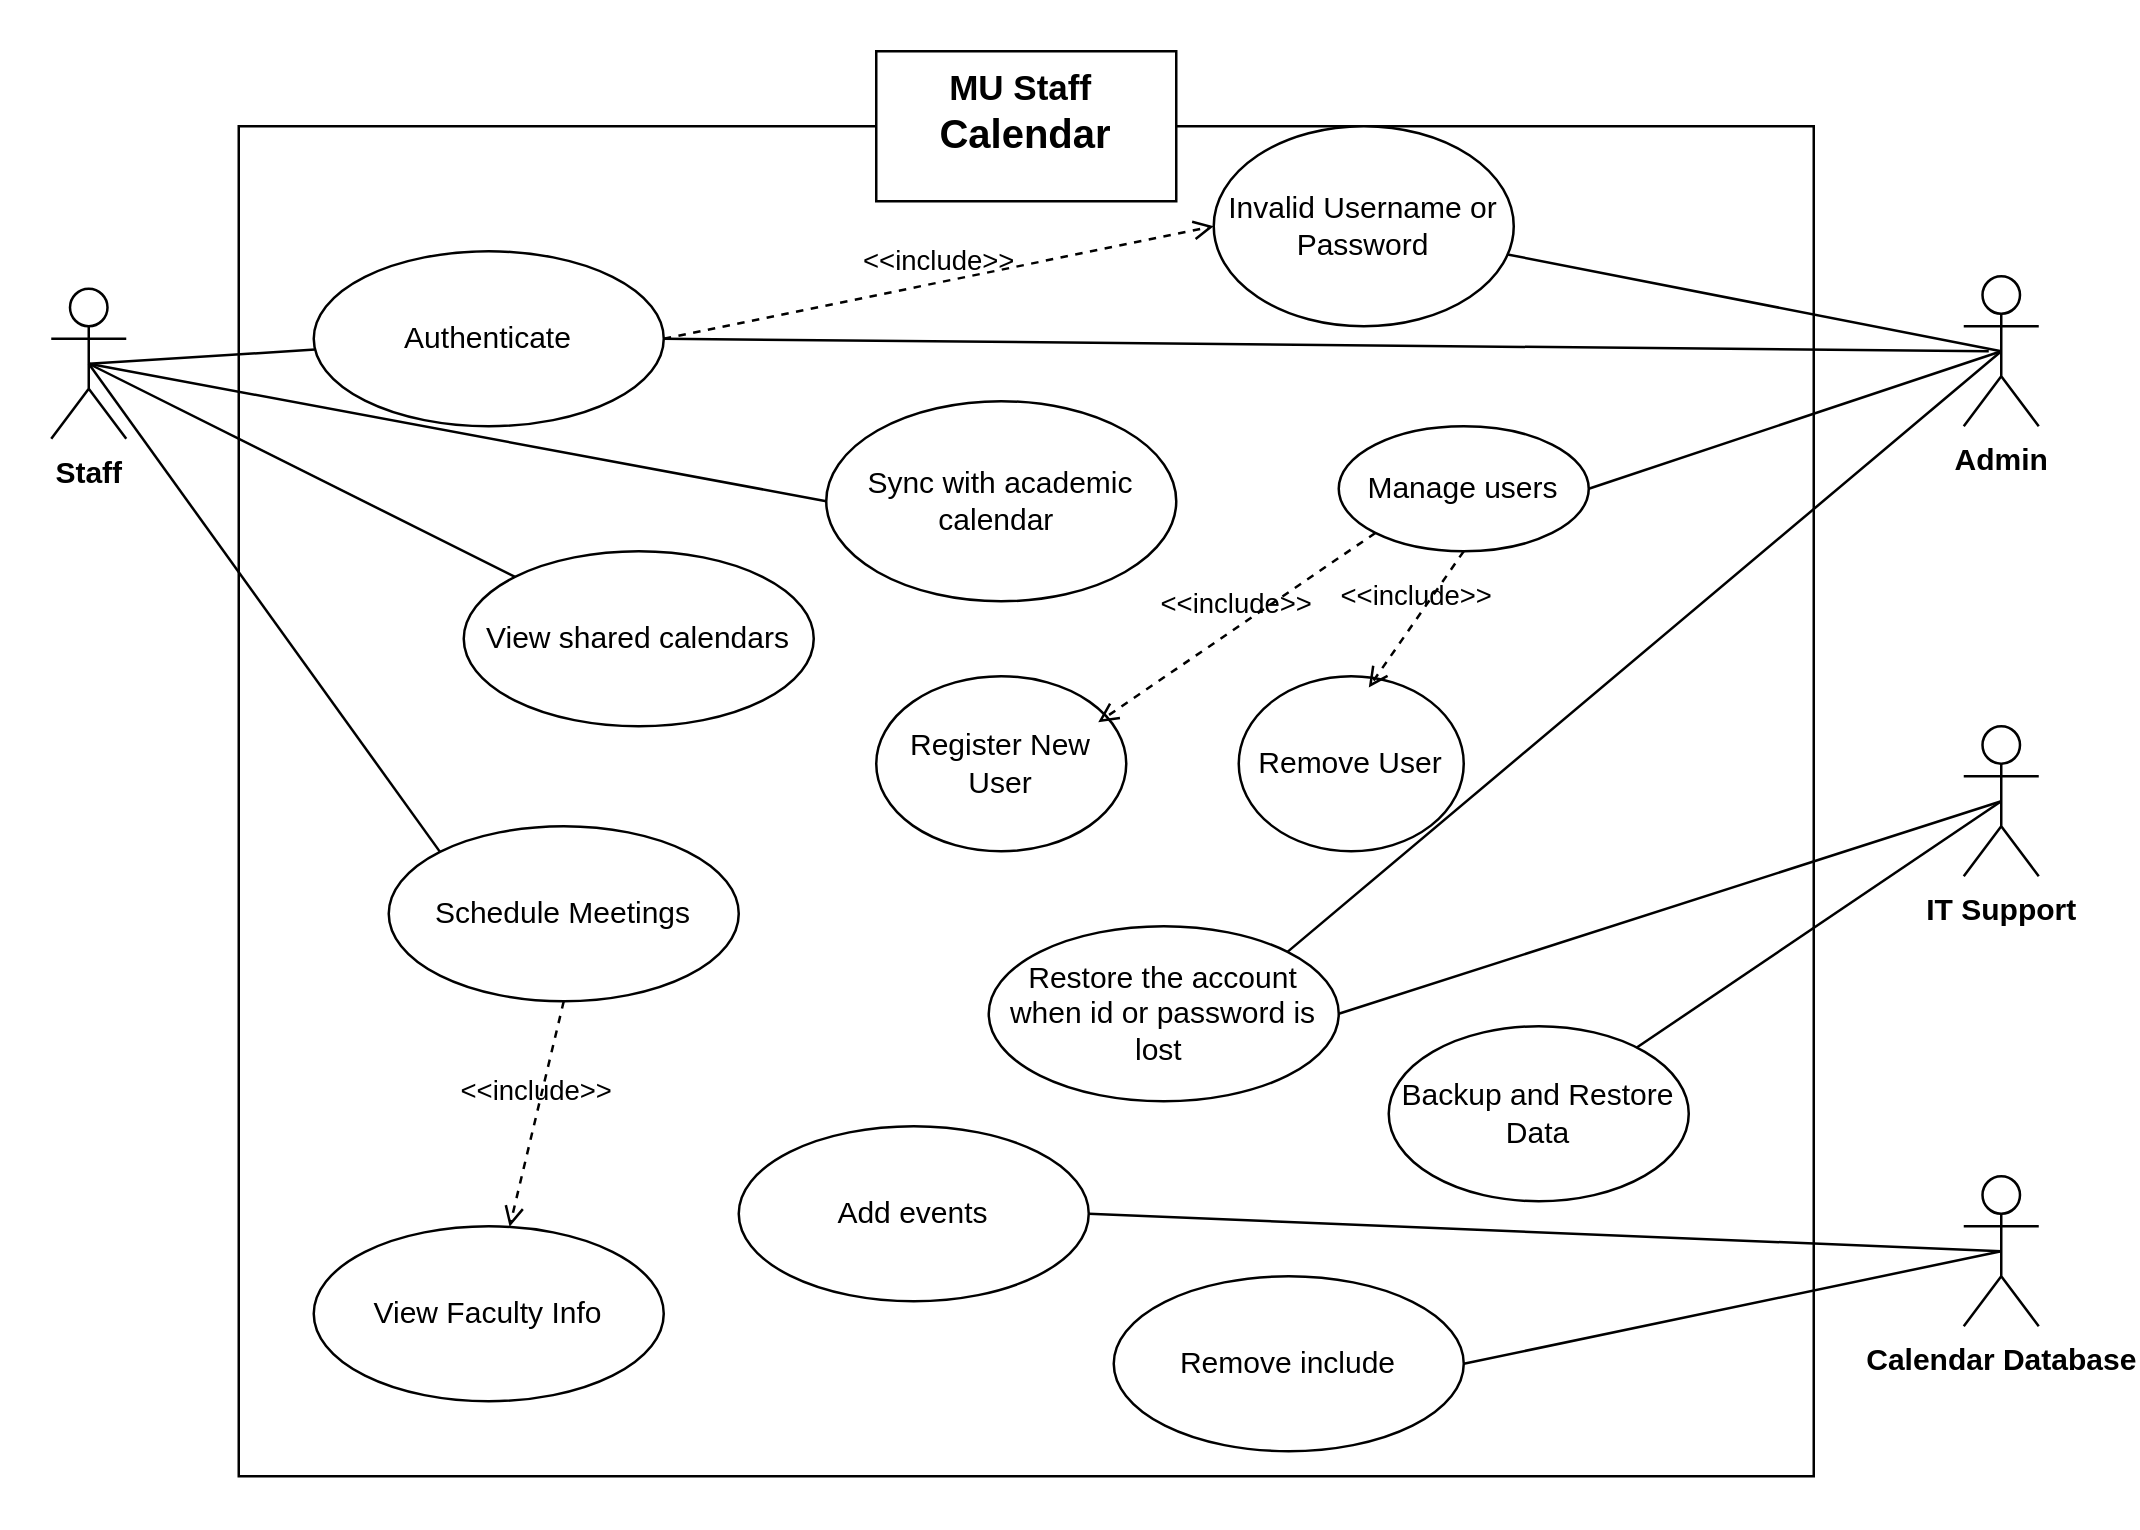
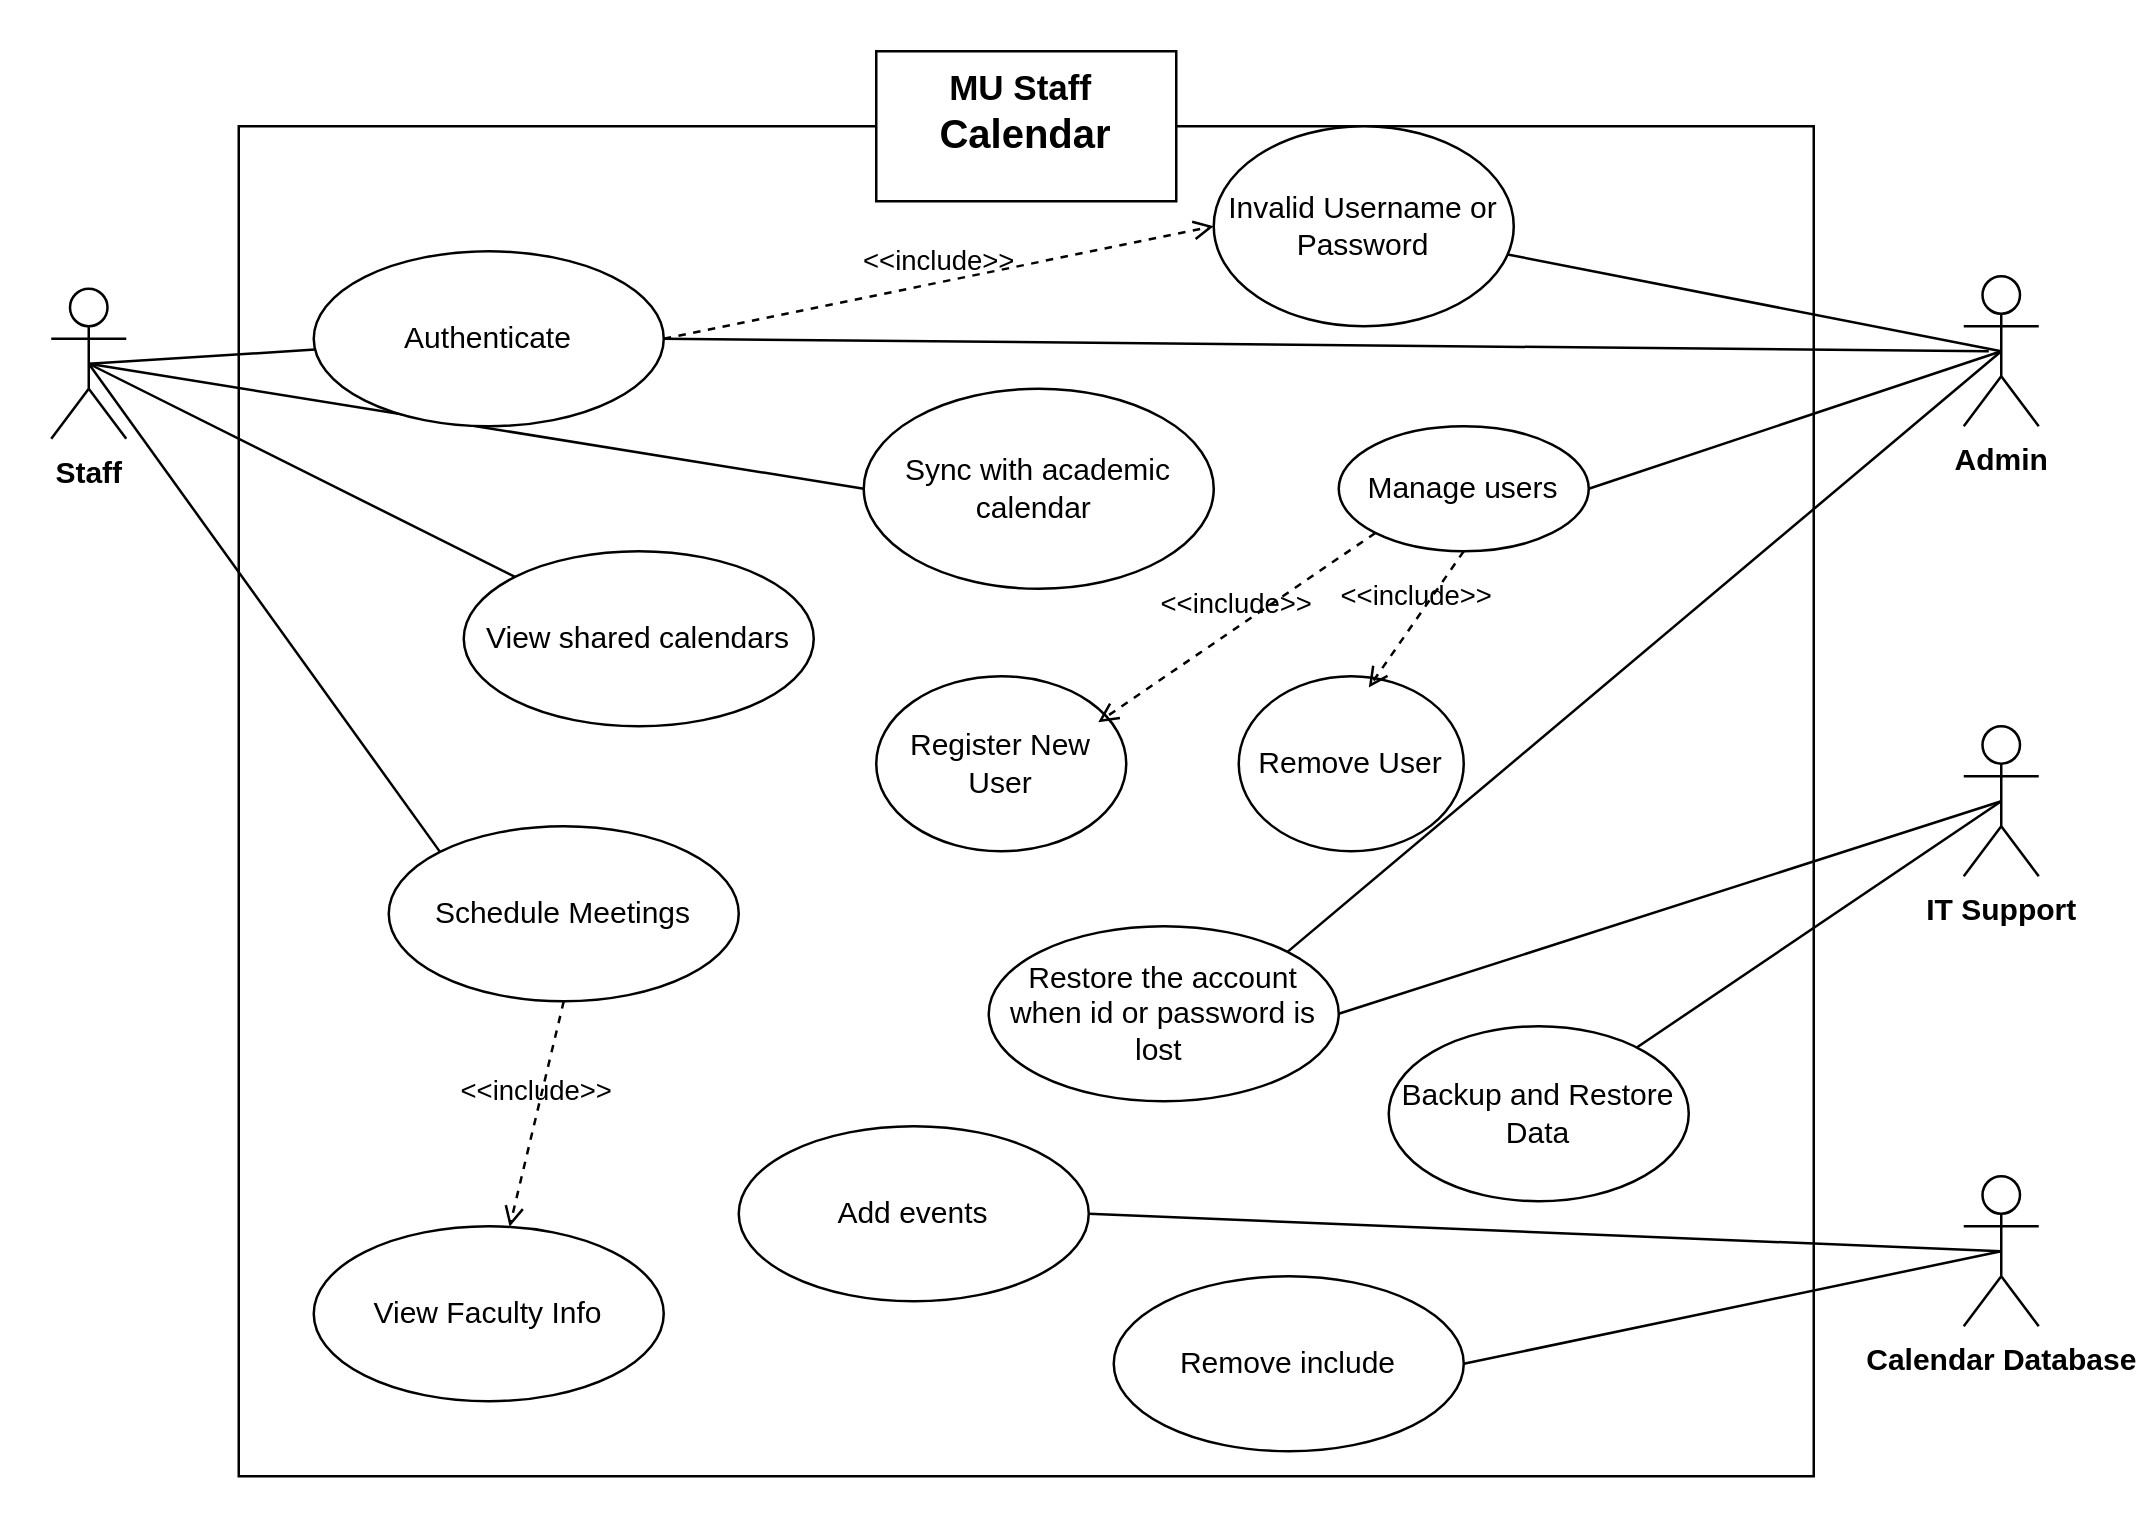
(1001, 501) -> (1039, 489)
